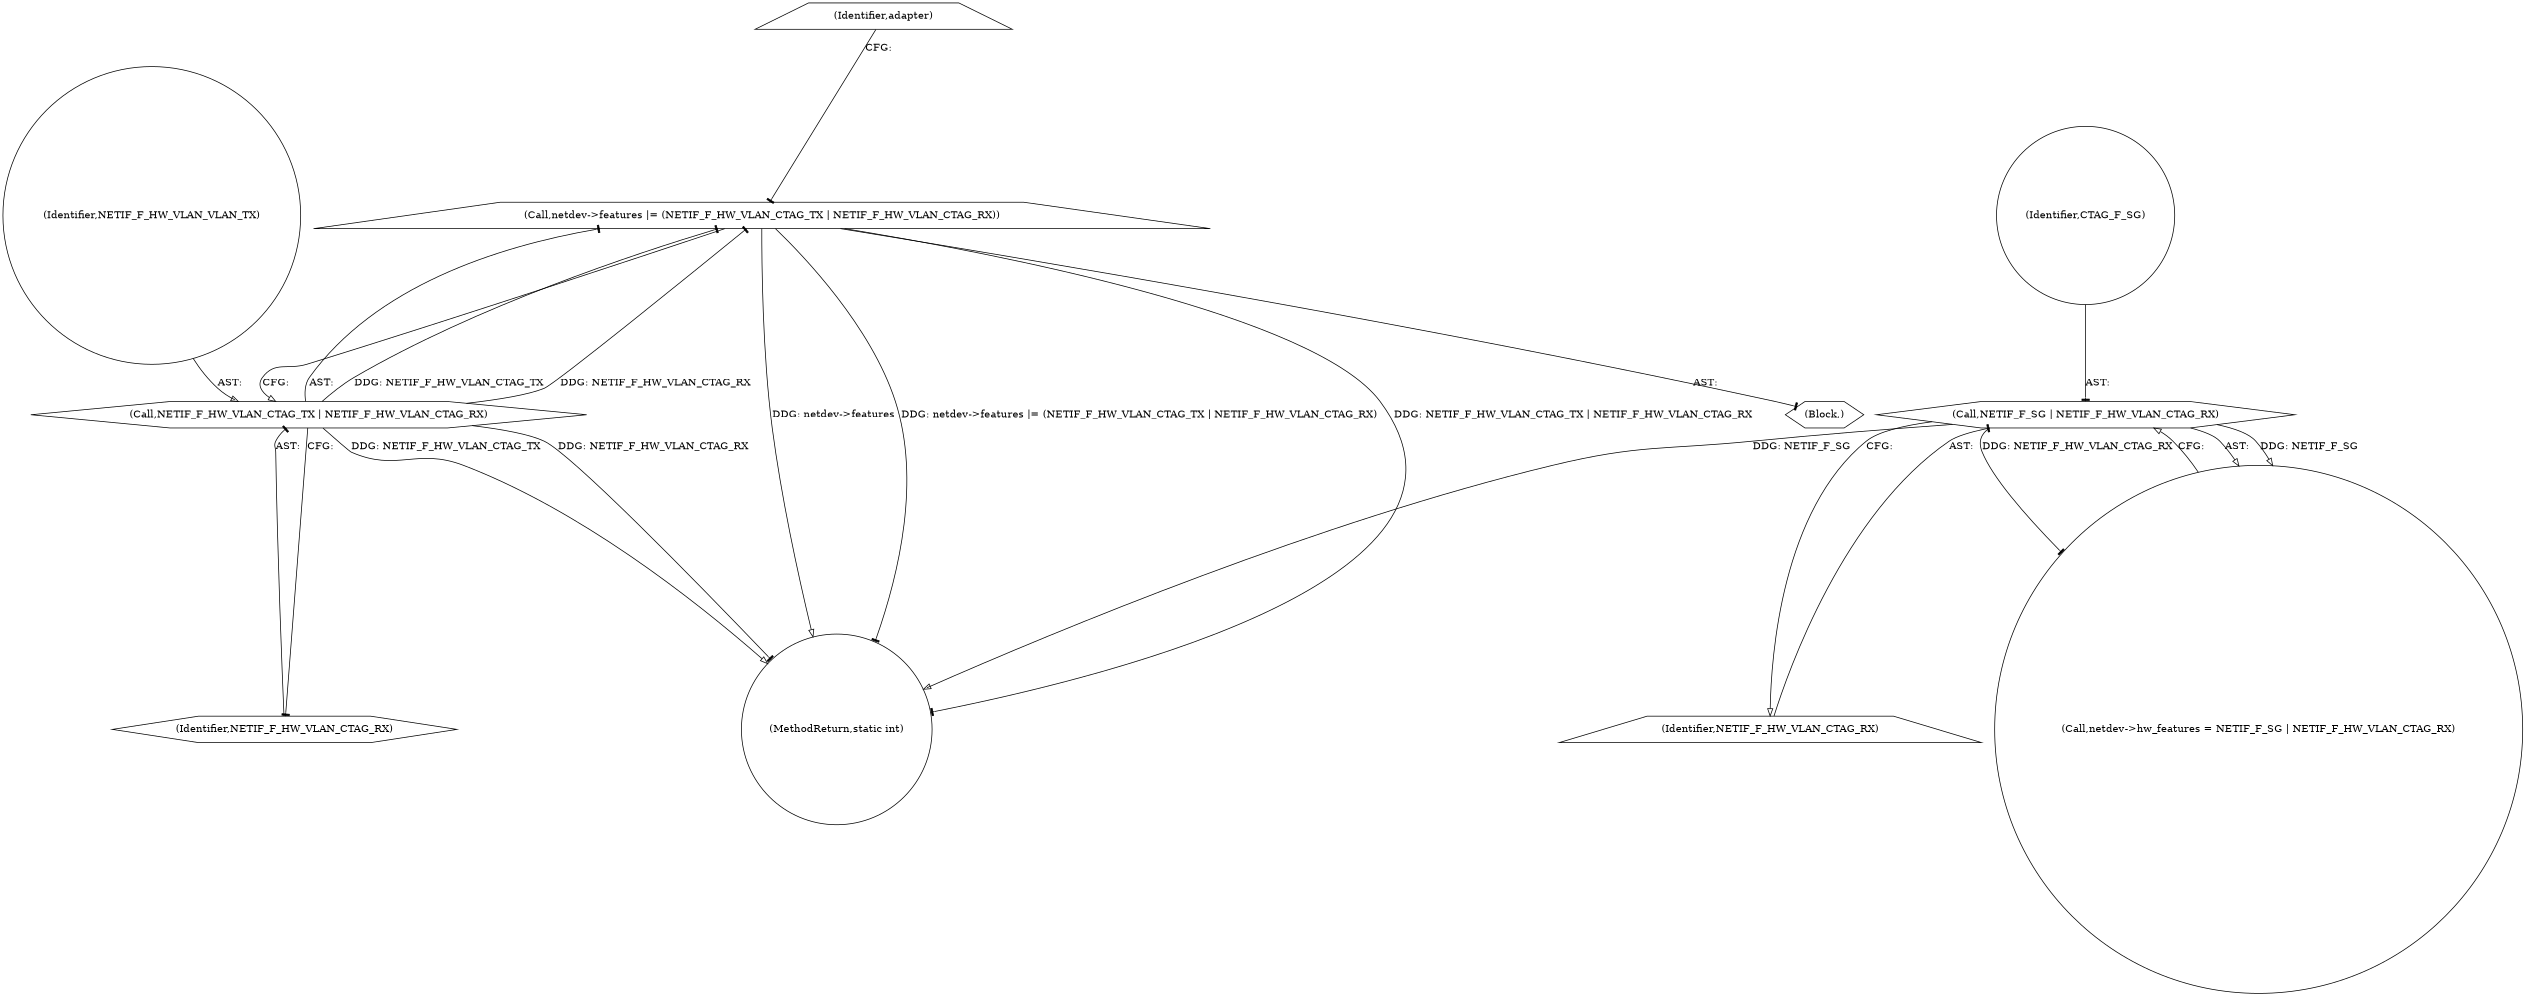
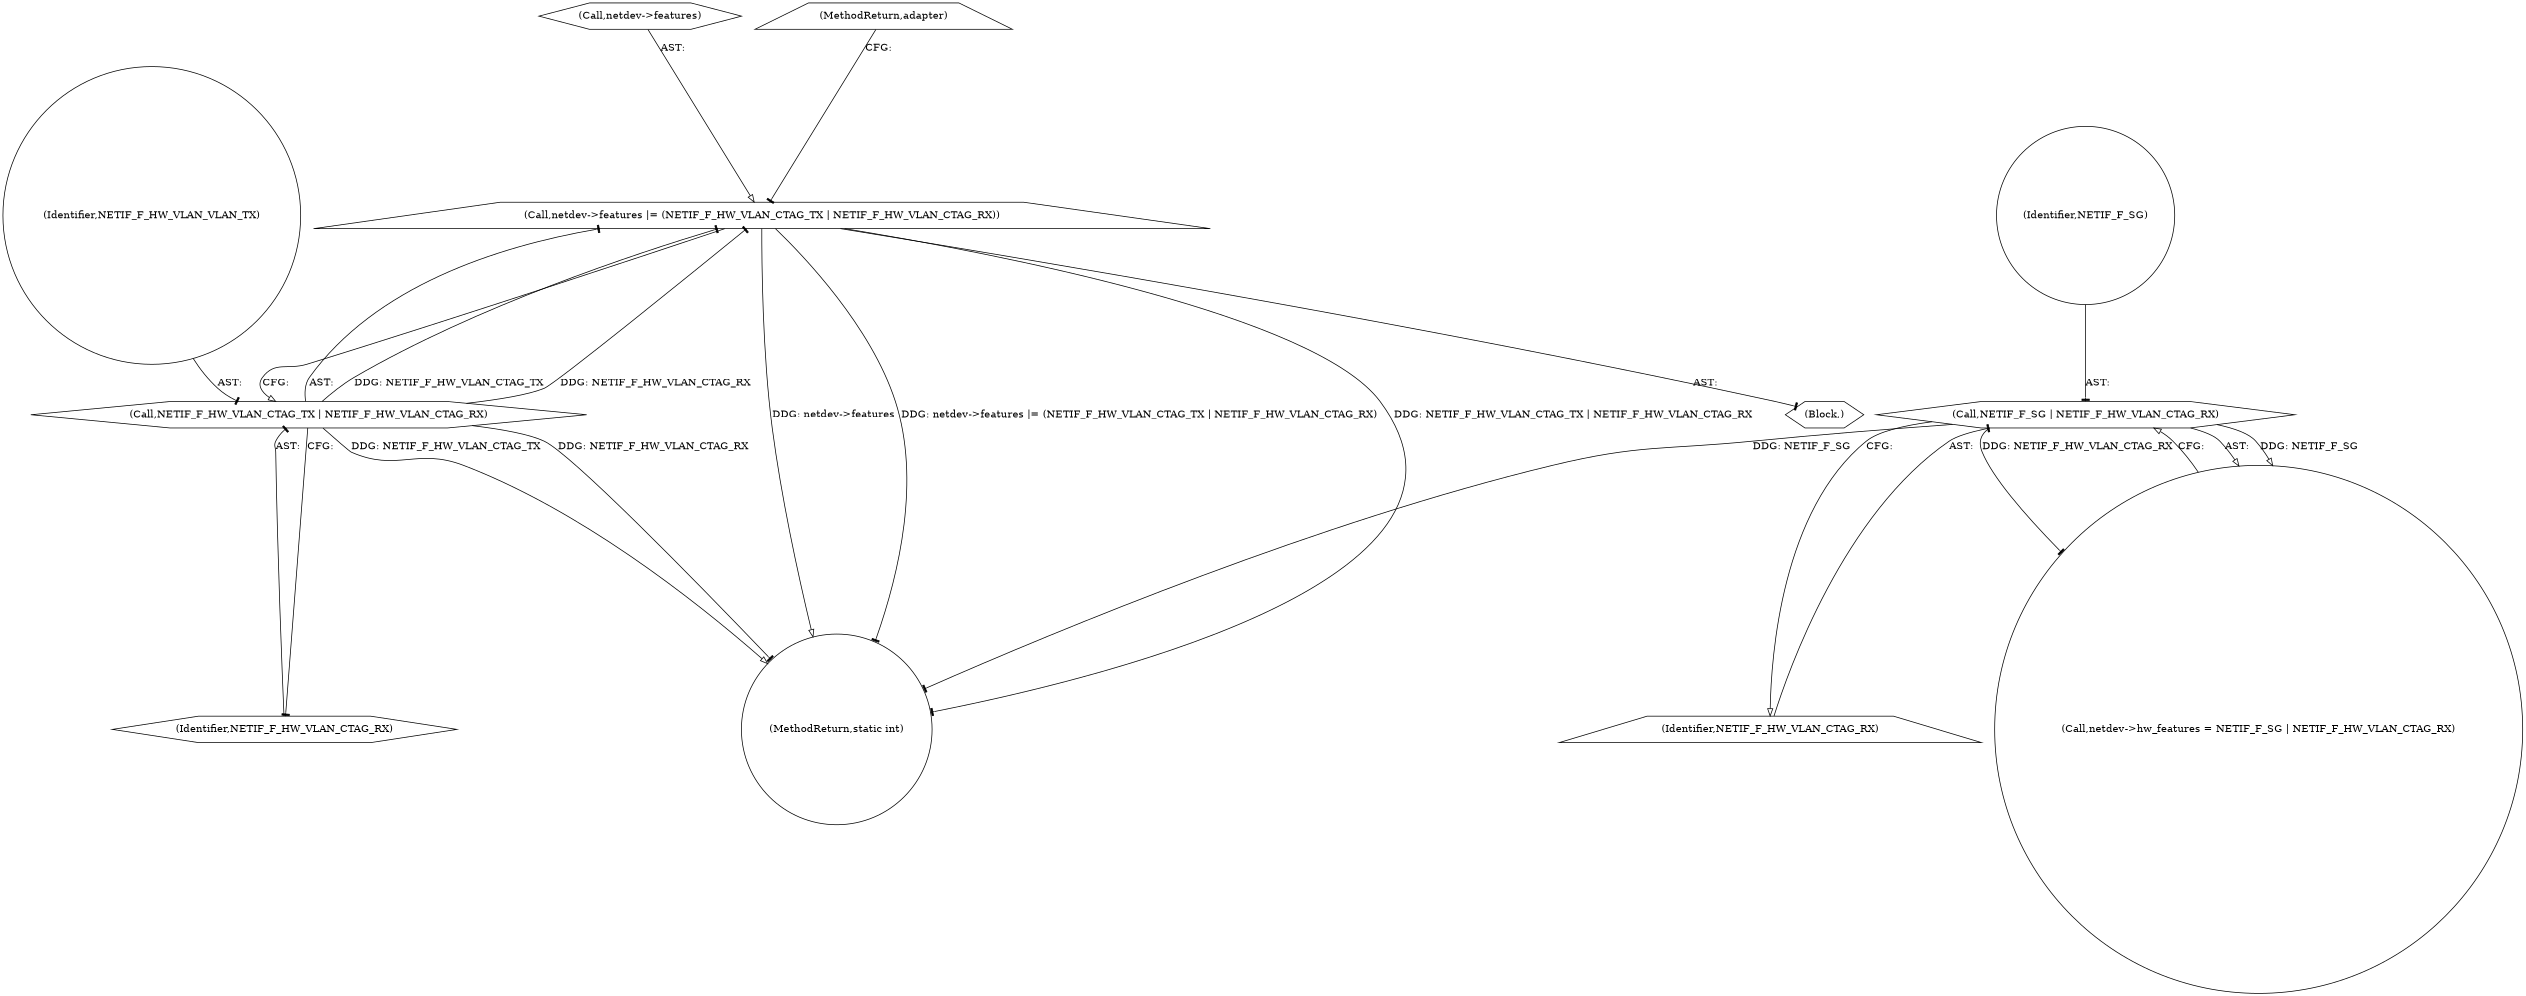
none -> (640, 16)
(884, 16) -> (884, 16)
(2086, 215) -> (2086, 215)
(211, 382) -> (211, 382)
(1426, 500) -> (1426, 500)
